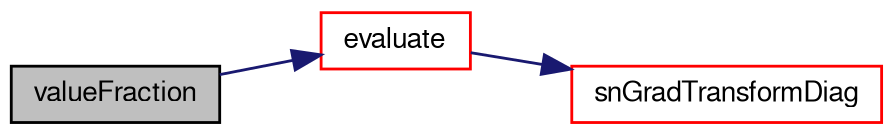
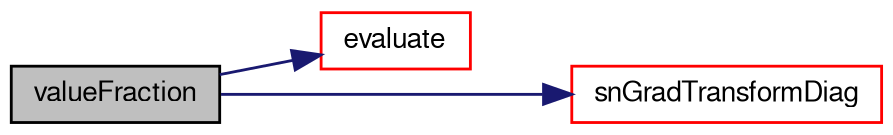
(506, 59) -> (382, 94)
